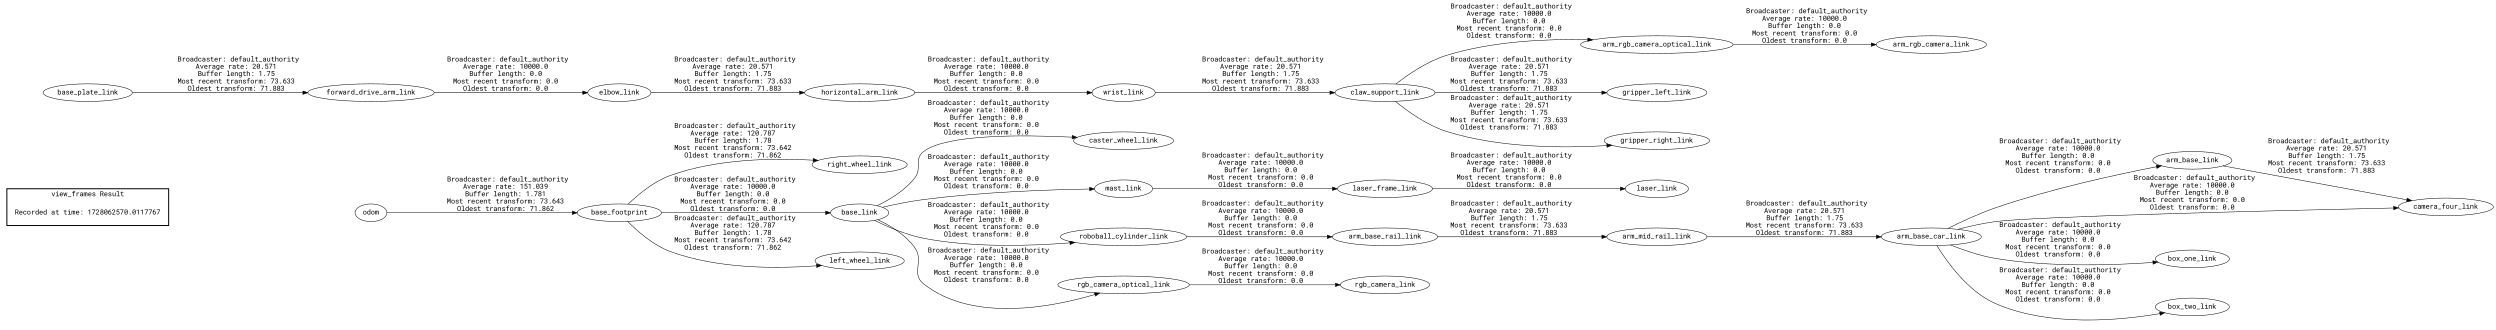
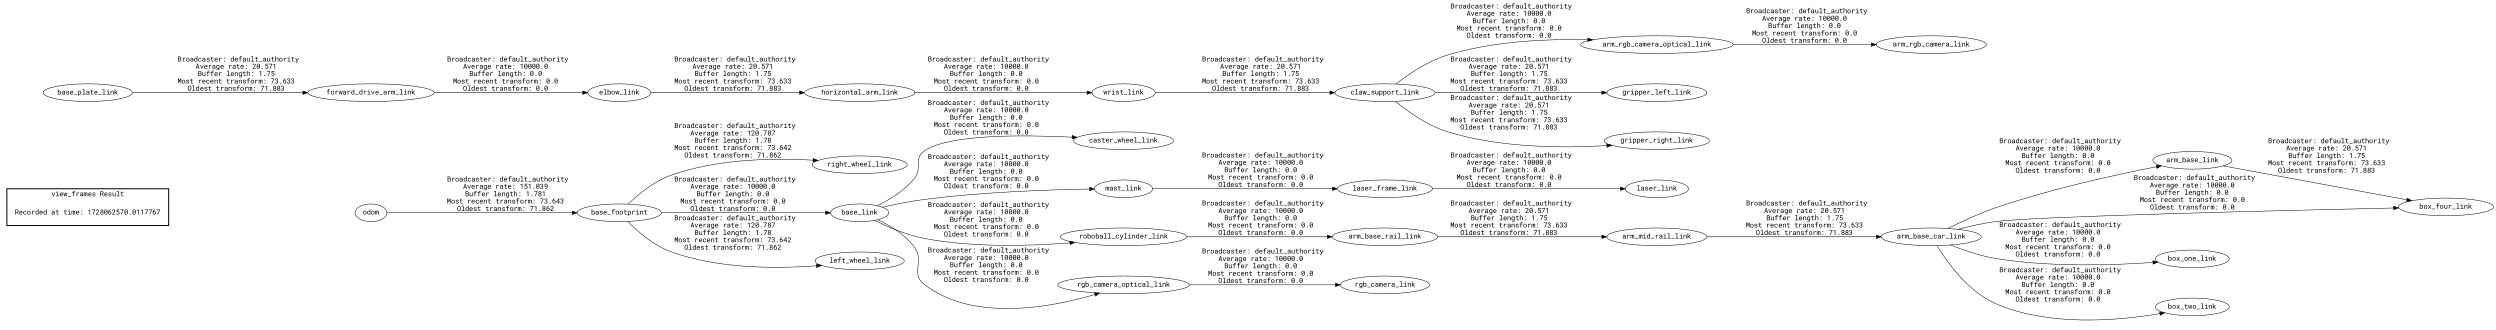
(2446, 207) -> (2446, 207)
